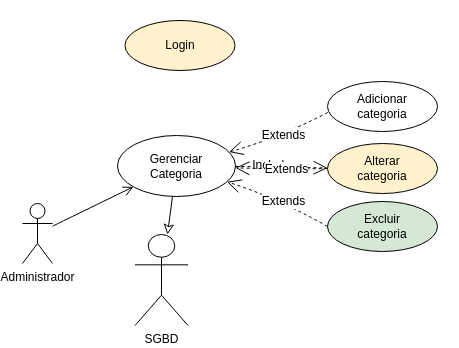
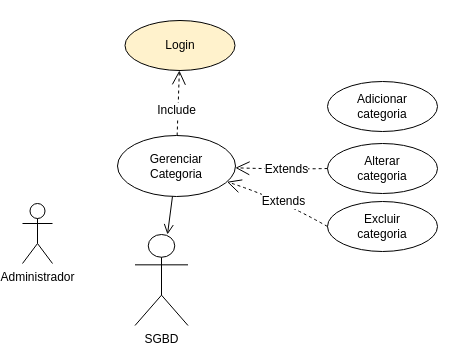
(280, 134) -> none
(239, 166) -> (178, 105)
(383, 169) -> (383, 169)
(92, 207) -> none
(169, 225) -> (168, 227)
(383, 227) -> (383, 227)
